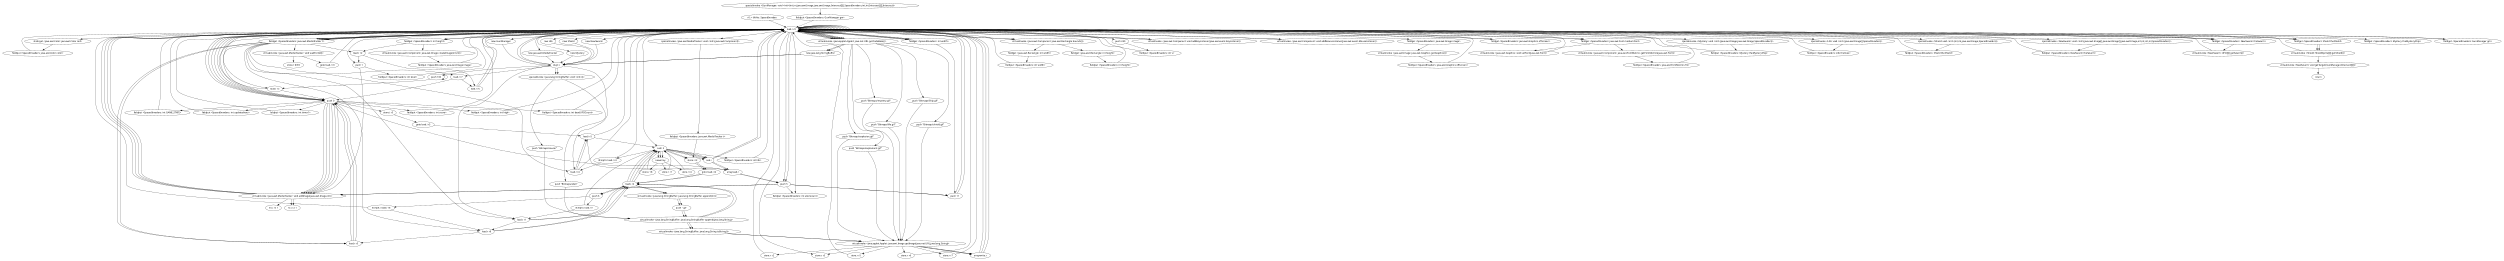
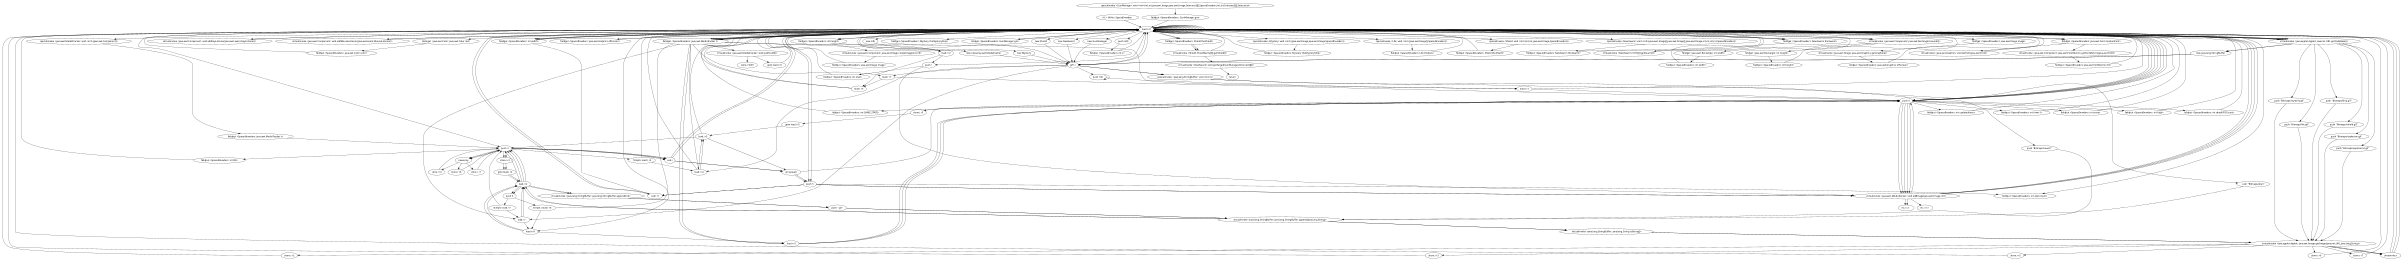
(543, 53) -> (984, 53)
(557, 65) -> (1073, 65)
(695, 148) -> (392, 143)
(779, 163) -> (52, 248)
